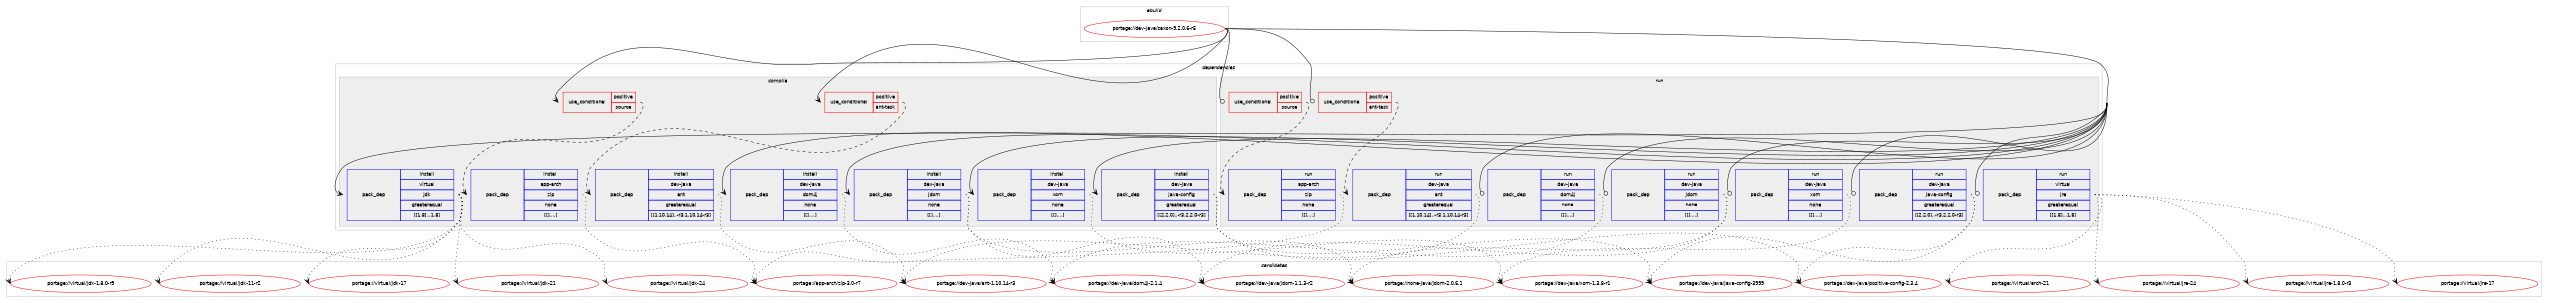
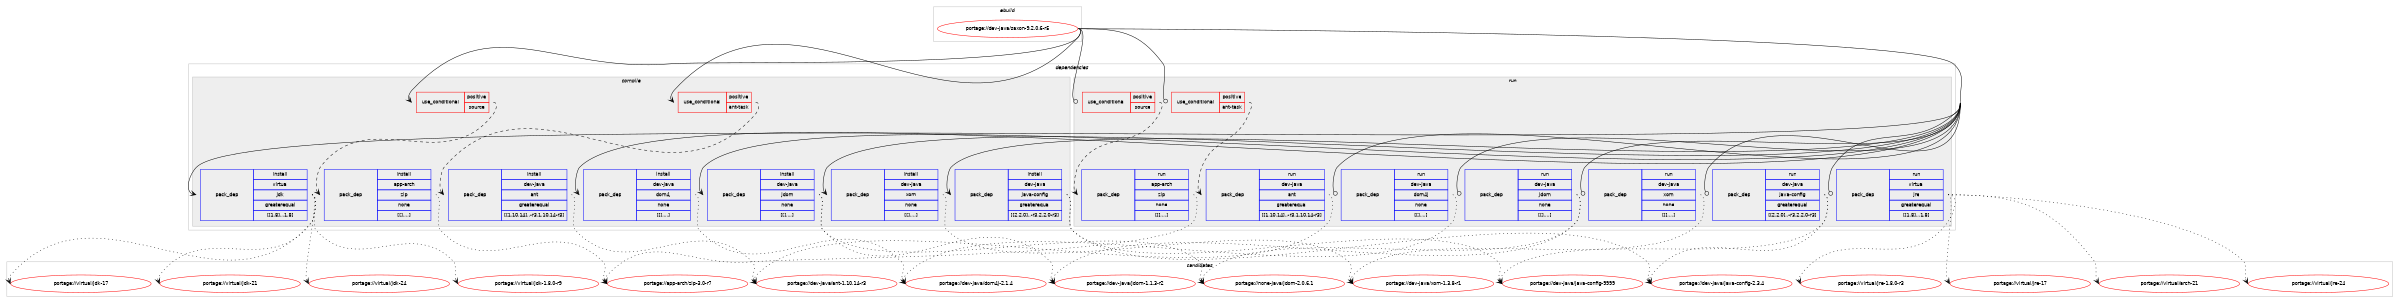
(230, 284) -> none
(1722, 284) -> (1573, 284)
(1871, 284) -> (1722, 284)
